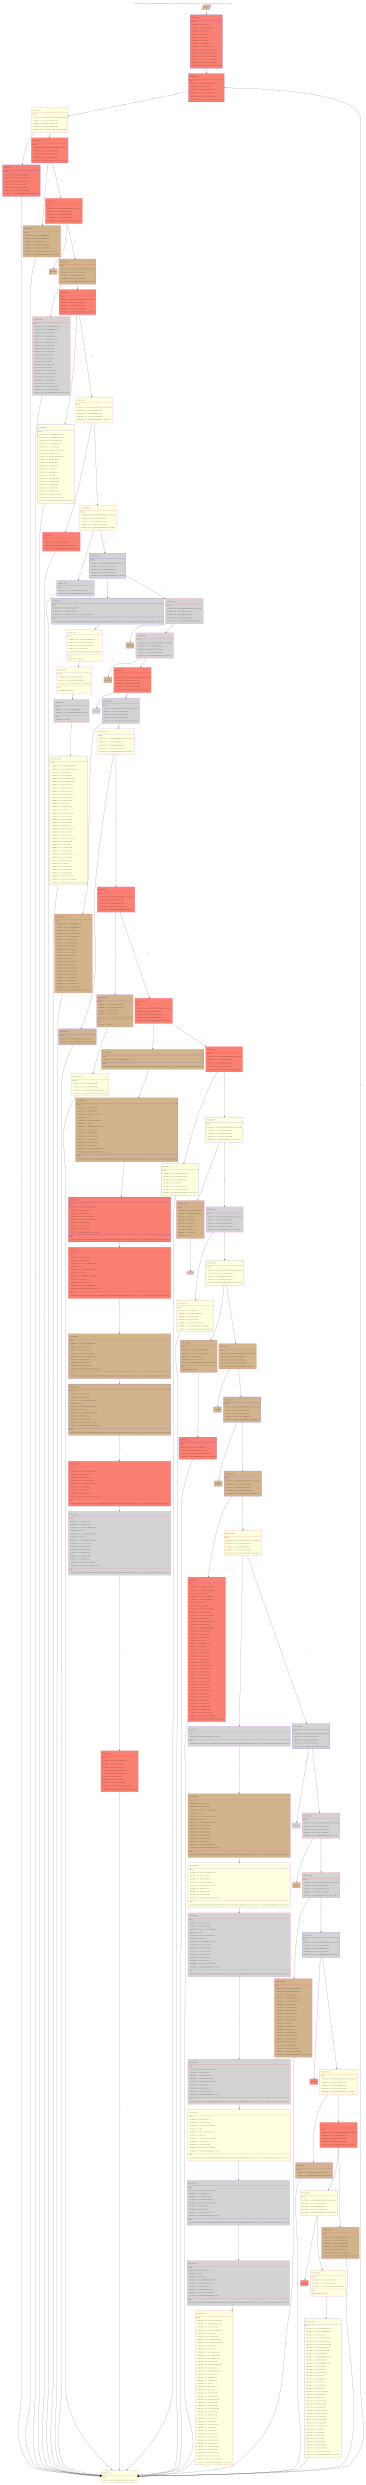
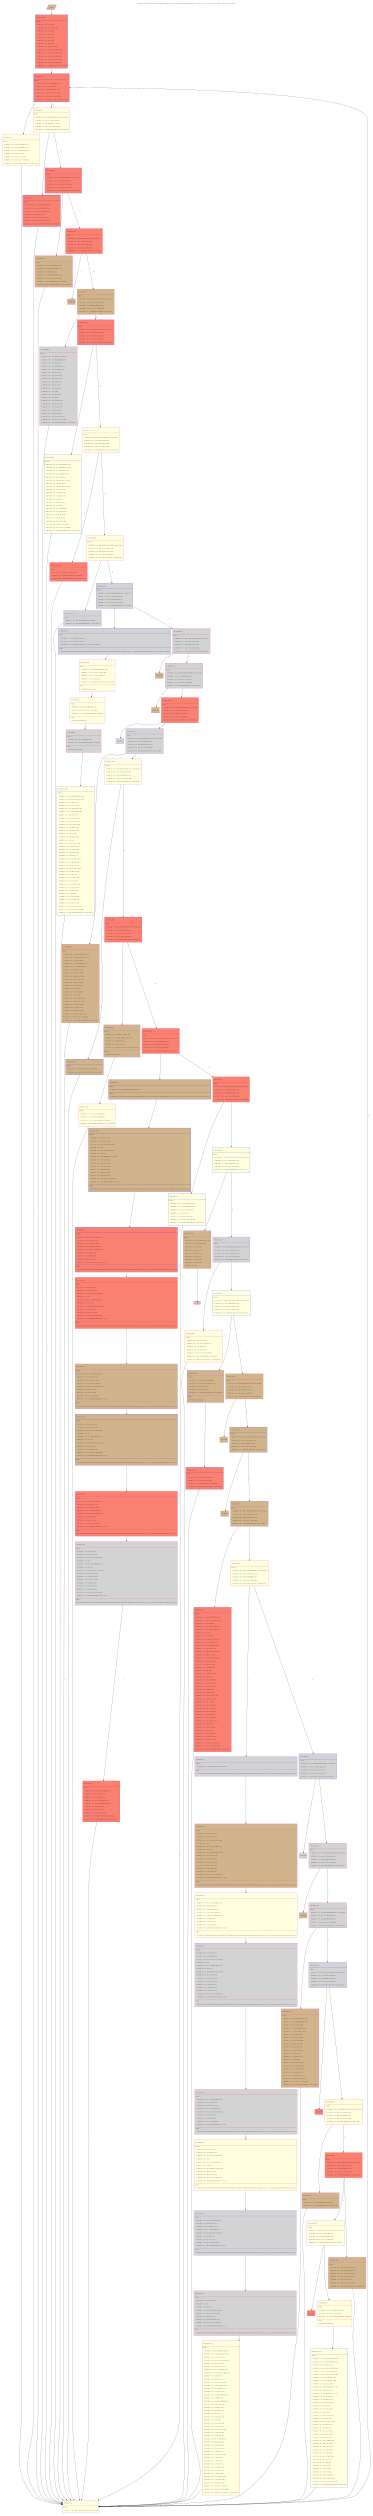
none -> (21, 150)
